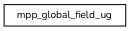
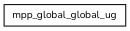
(65, 15) -> (65, 15)
